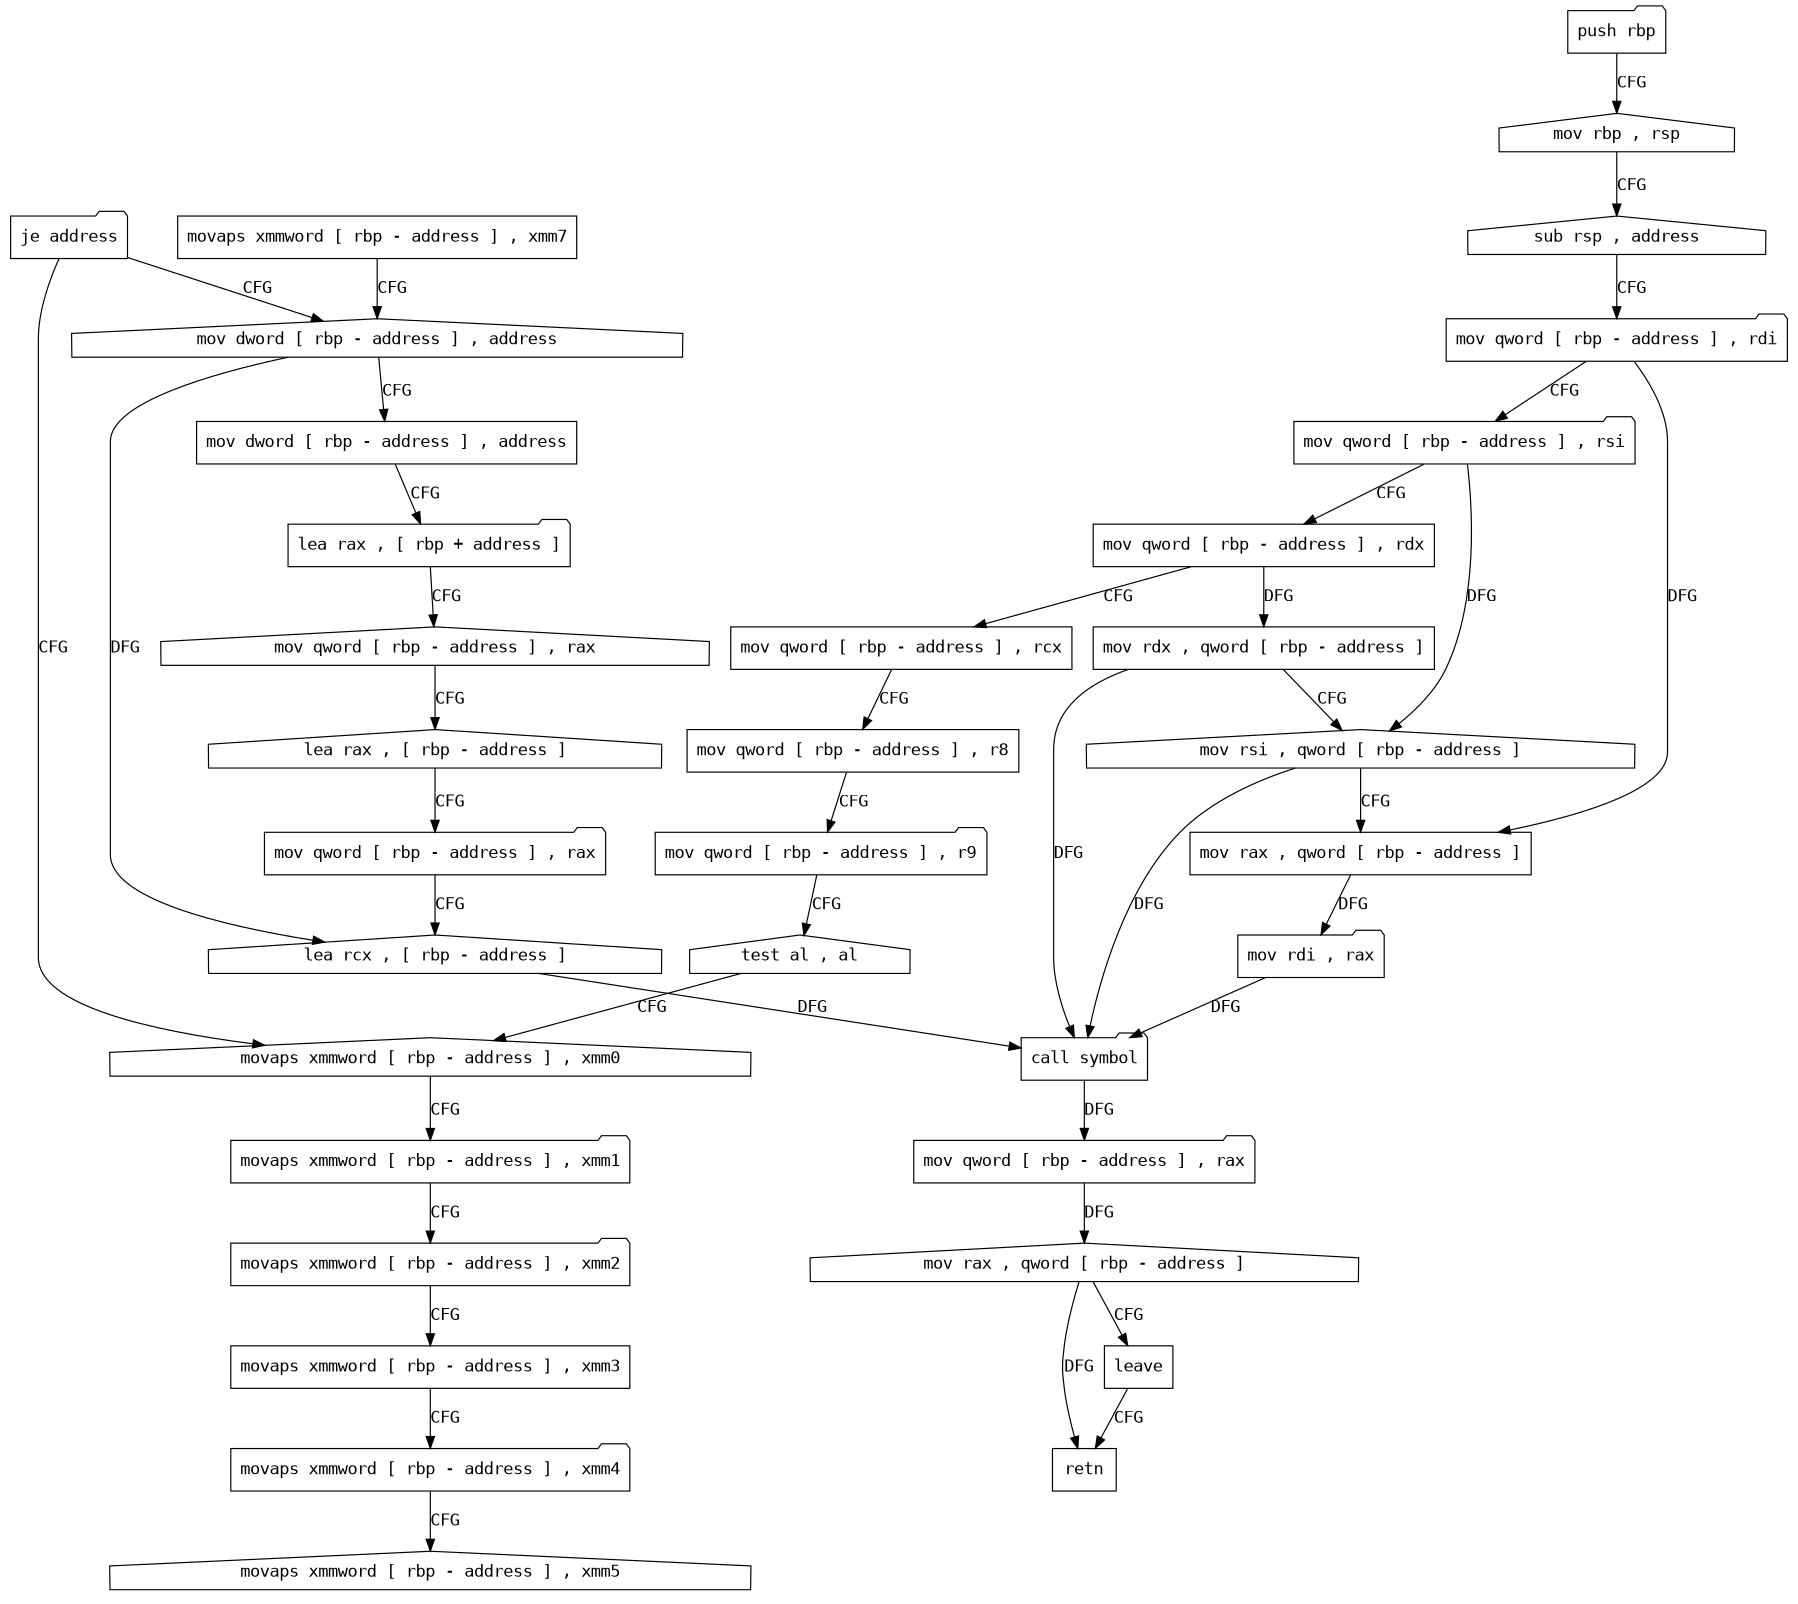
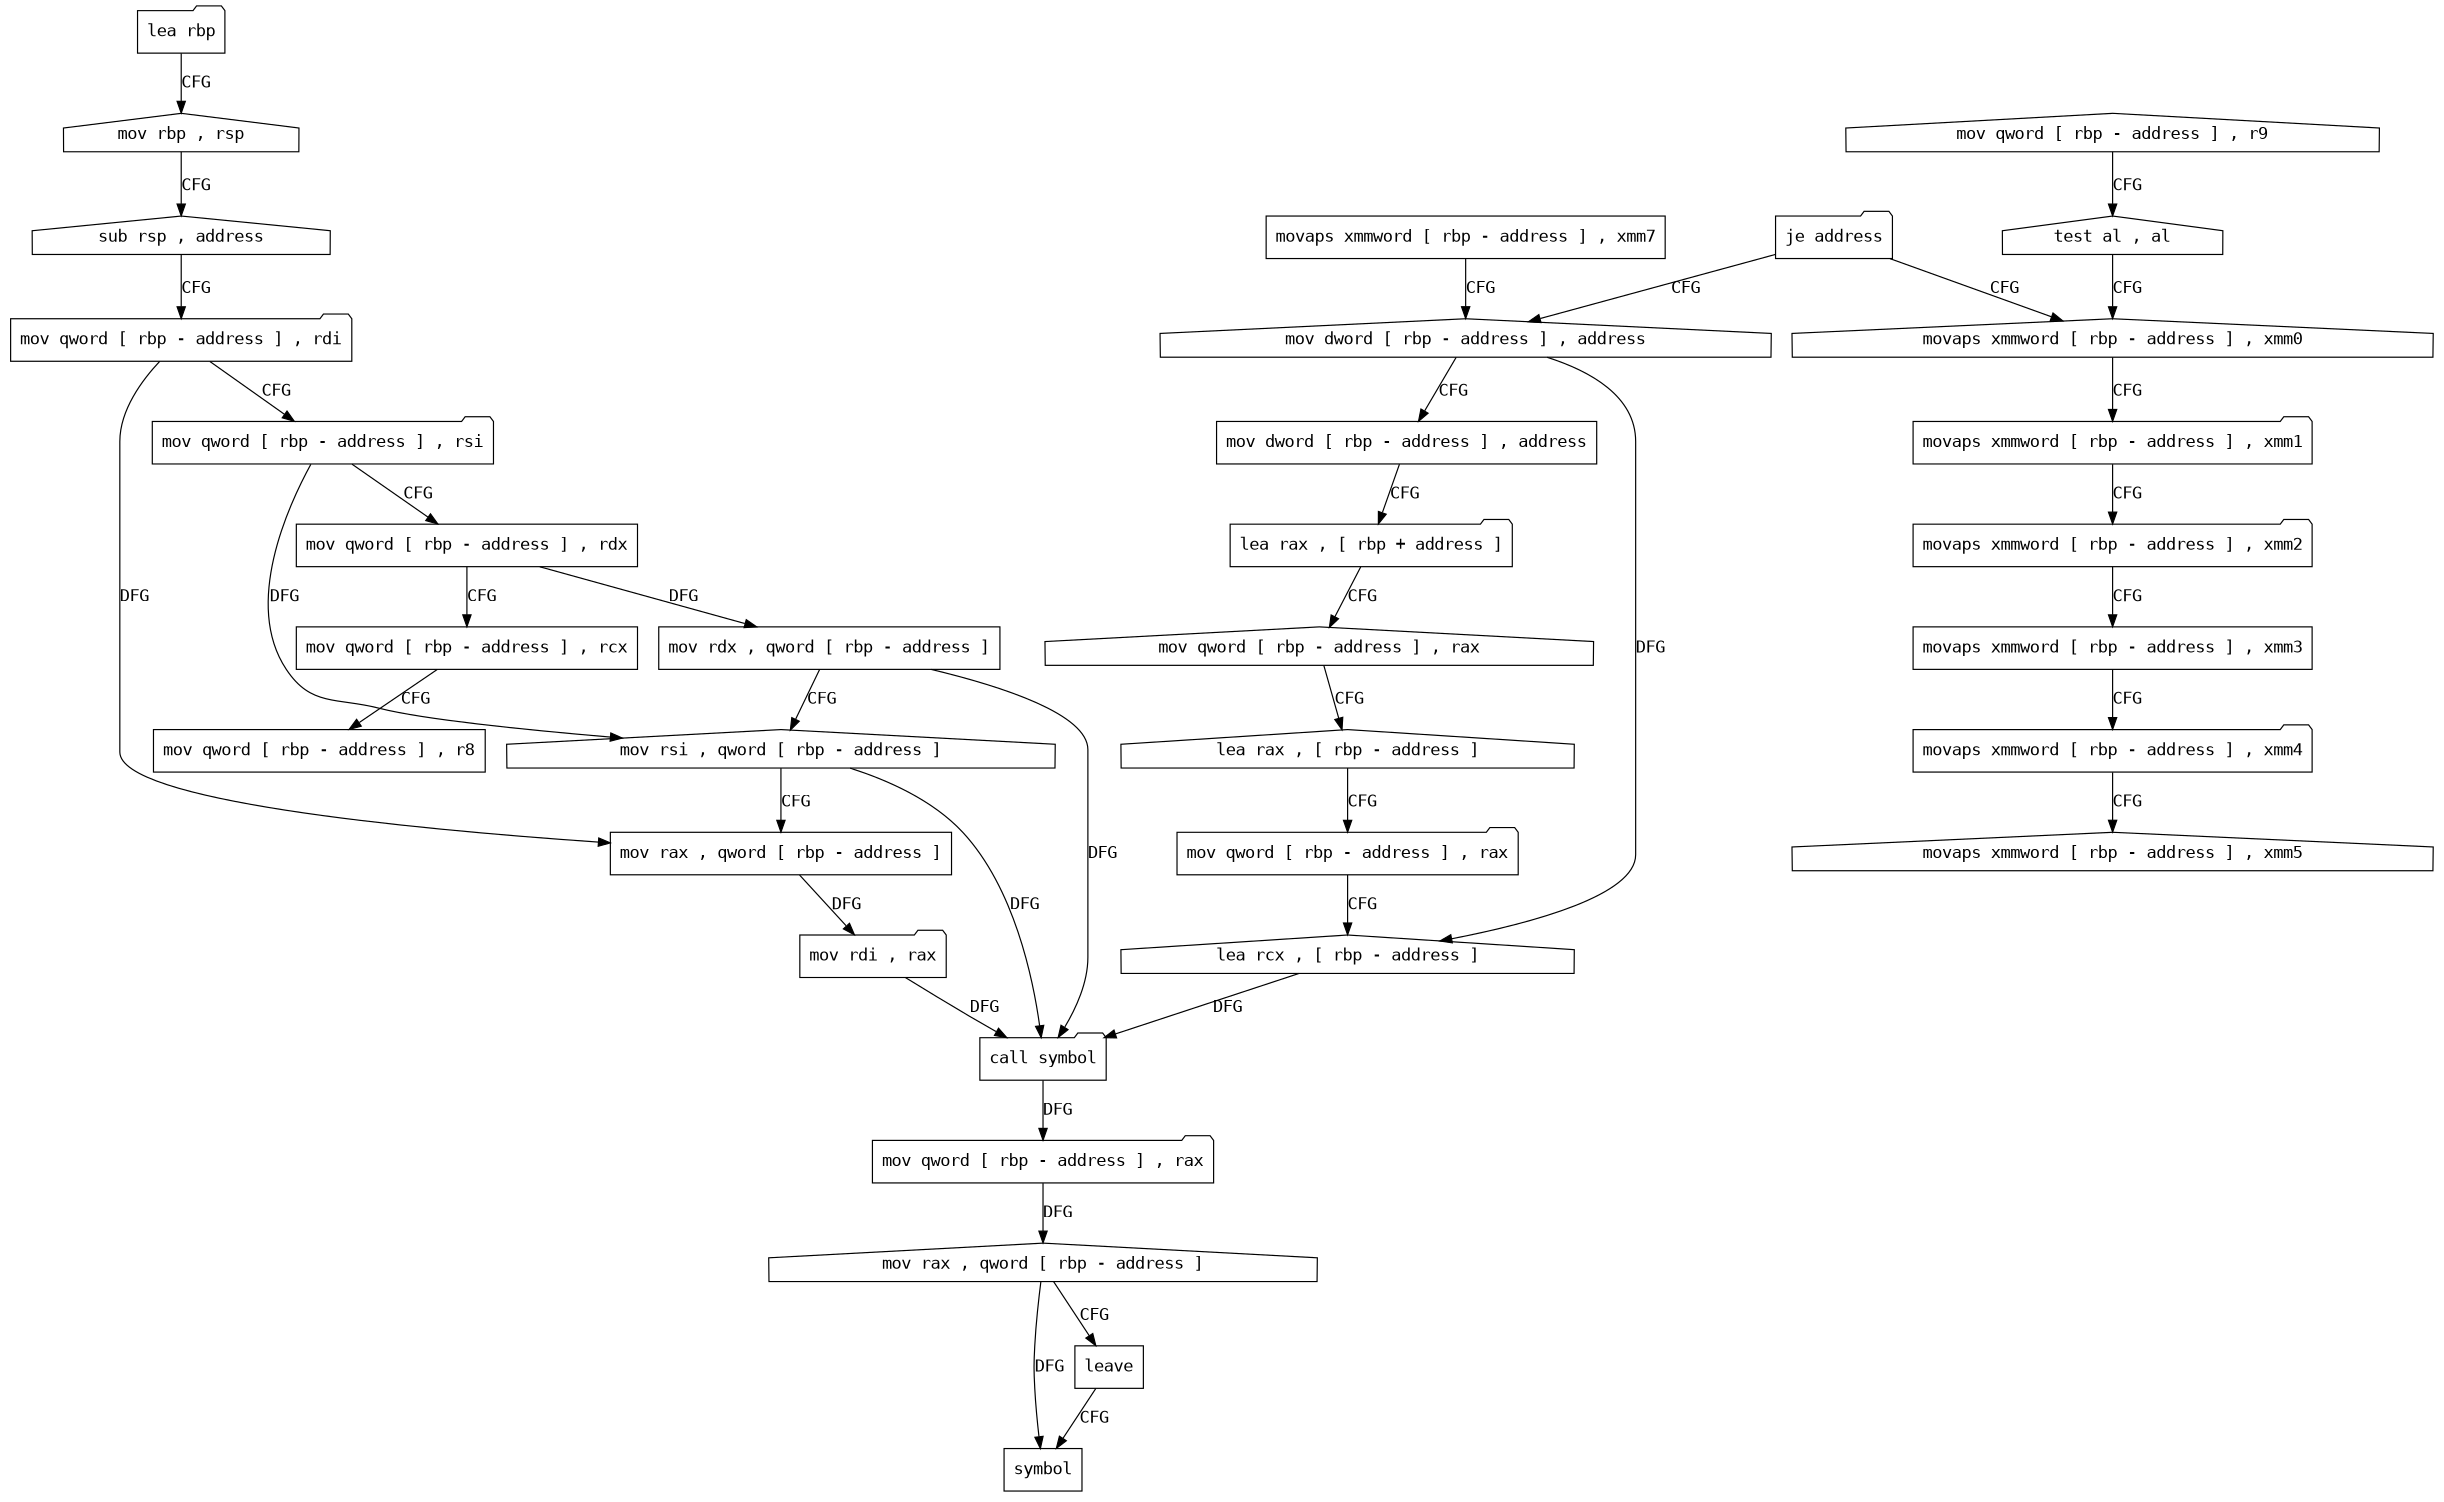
(1617, 32) -> (181, 32)
(839, 796) -> none
(821, 854) -> (2113, 135)
(1084, 1470) -> (1043, 1470)
